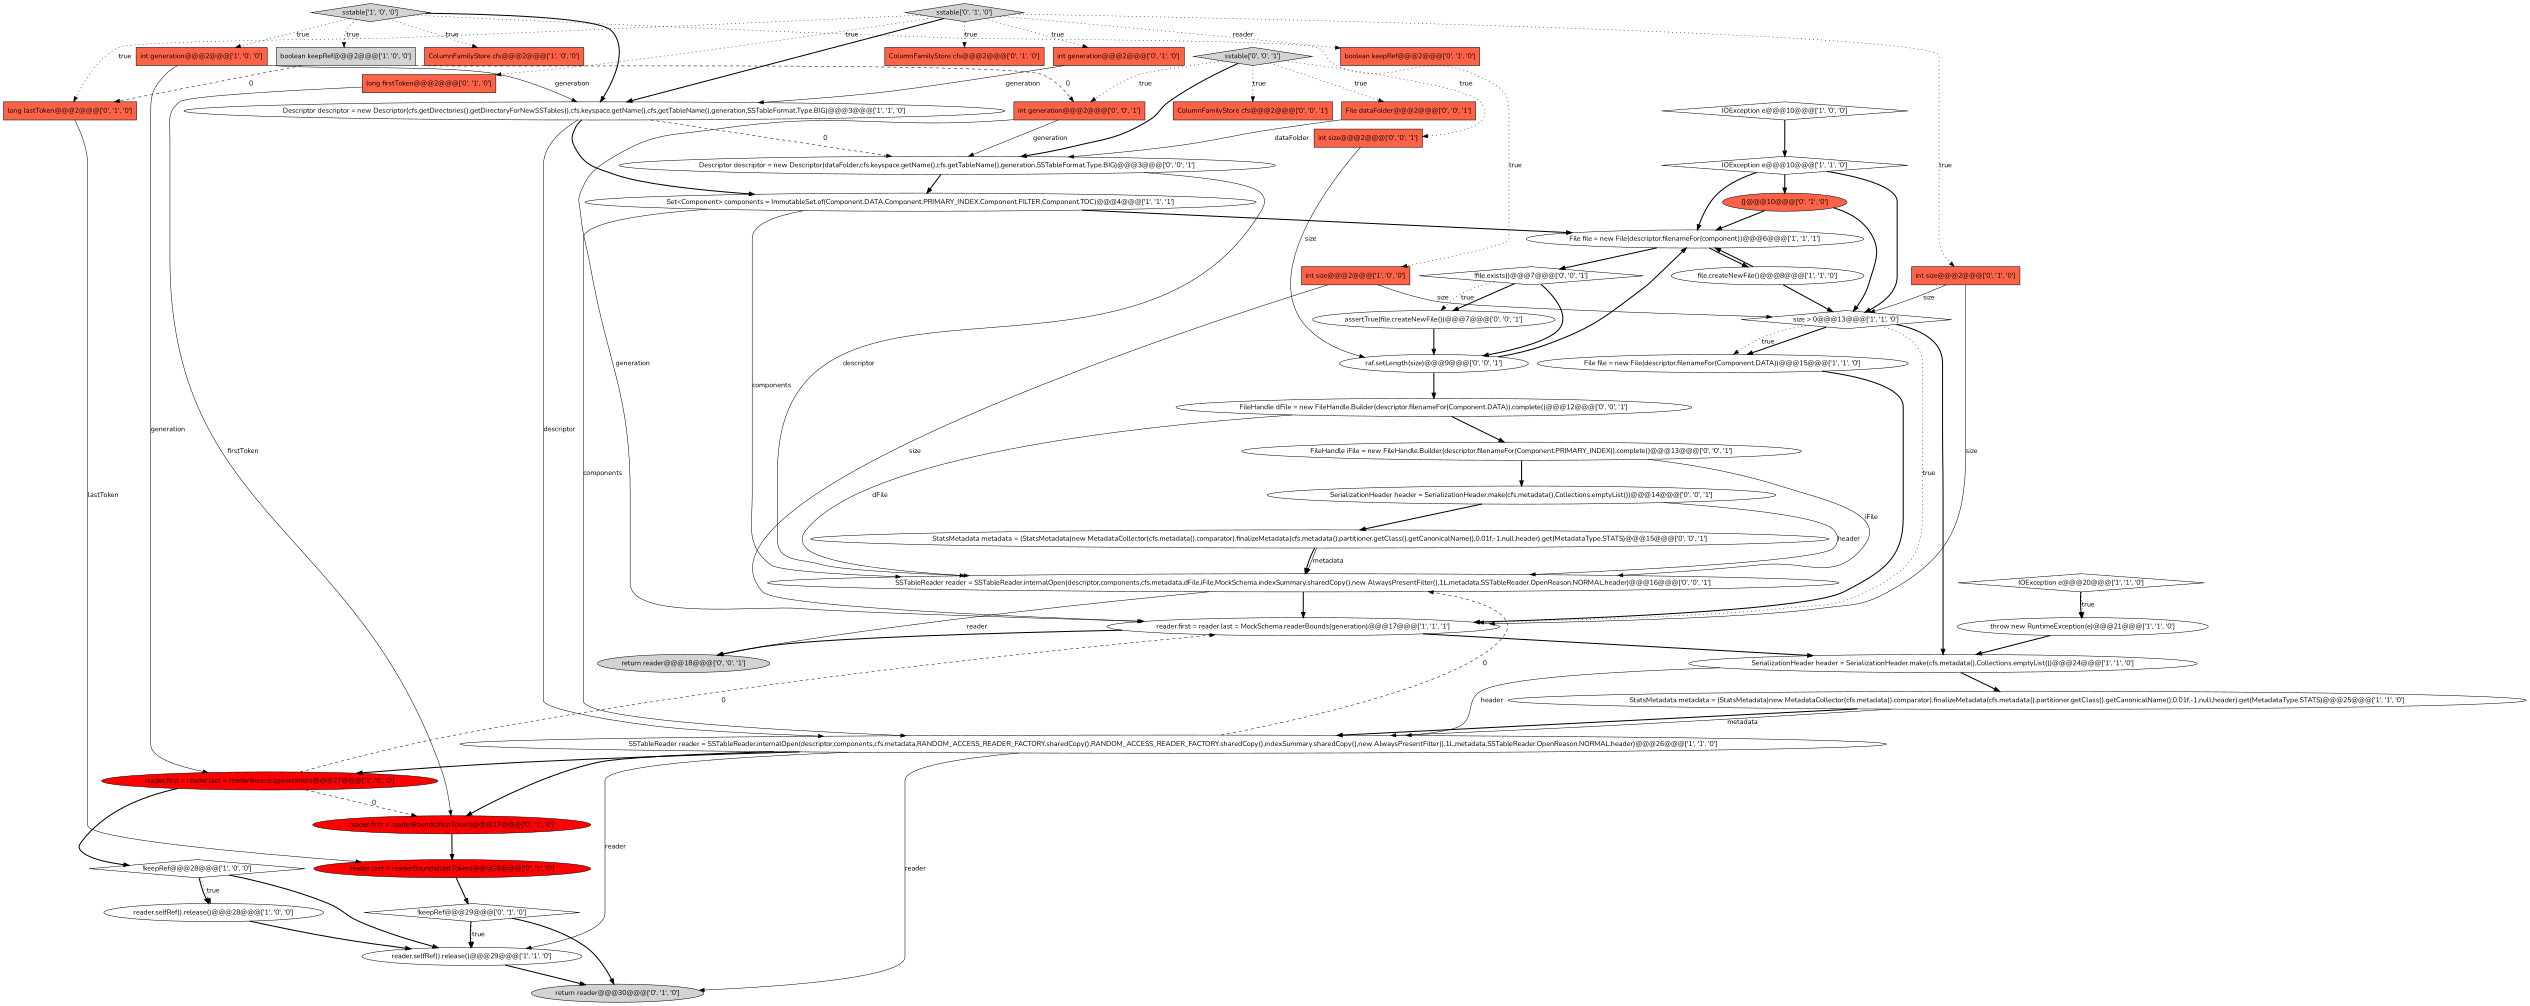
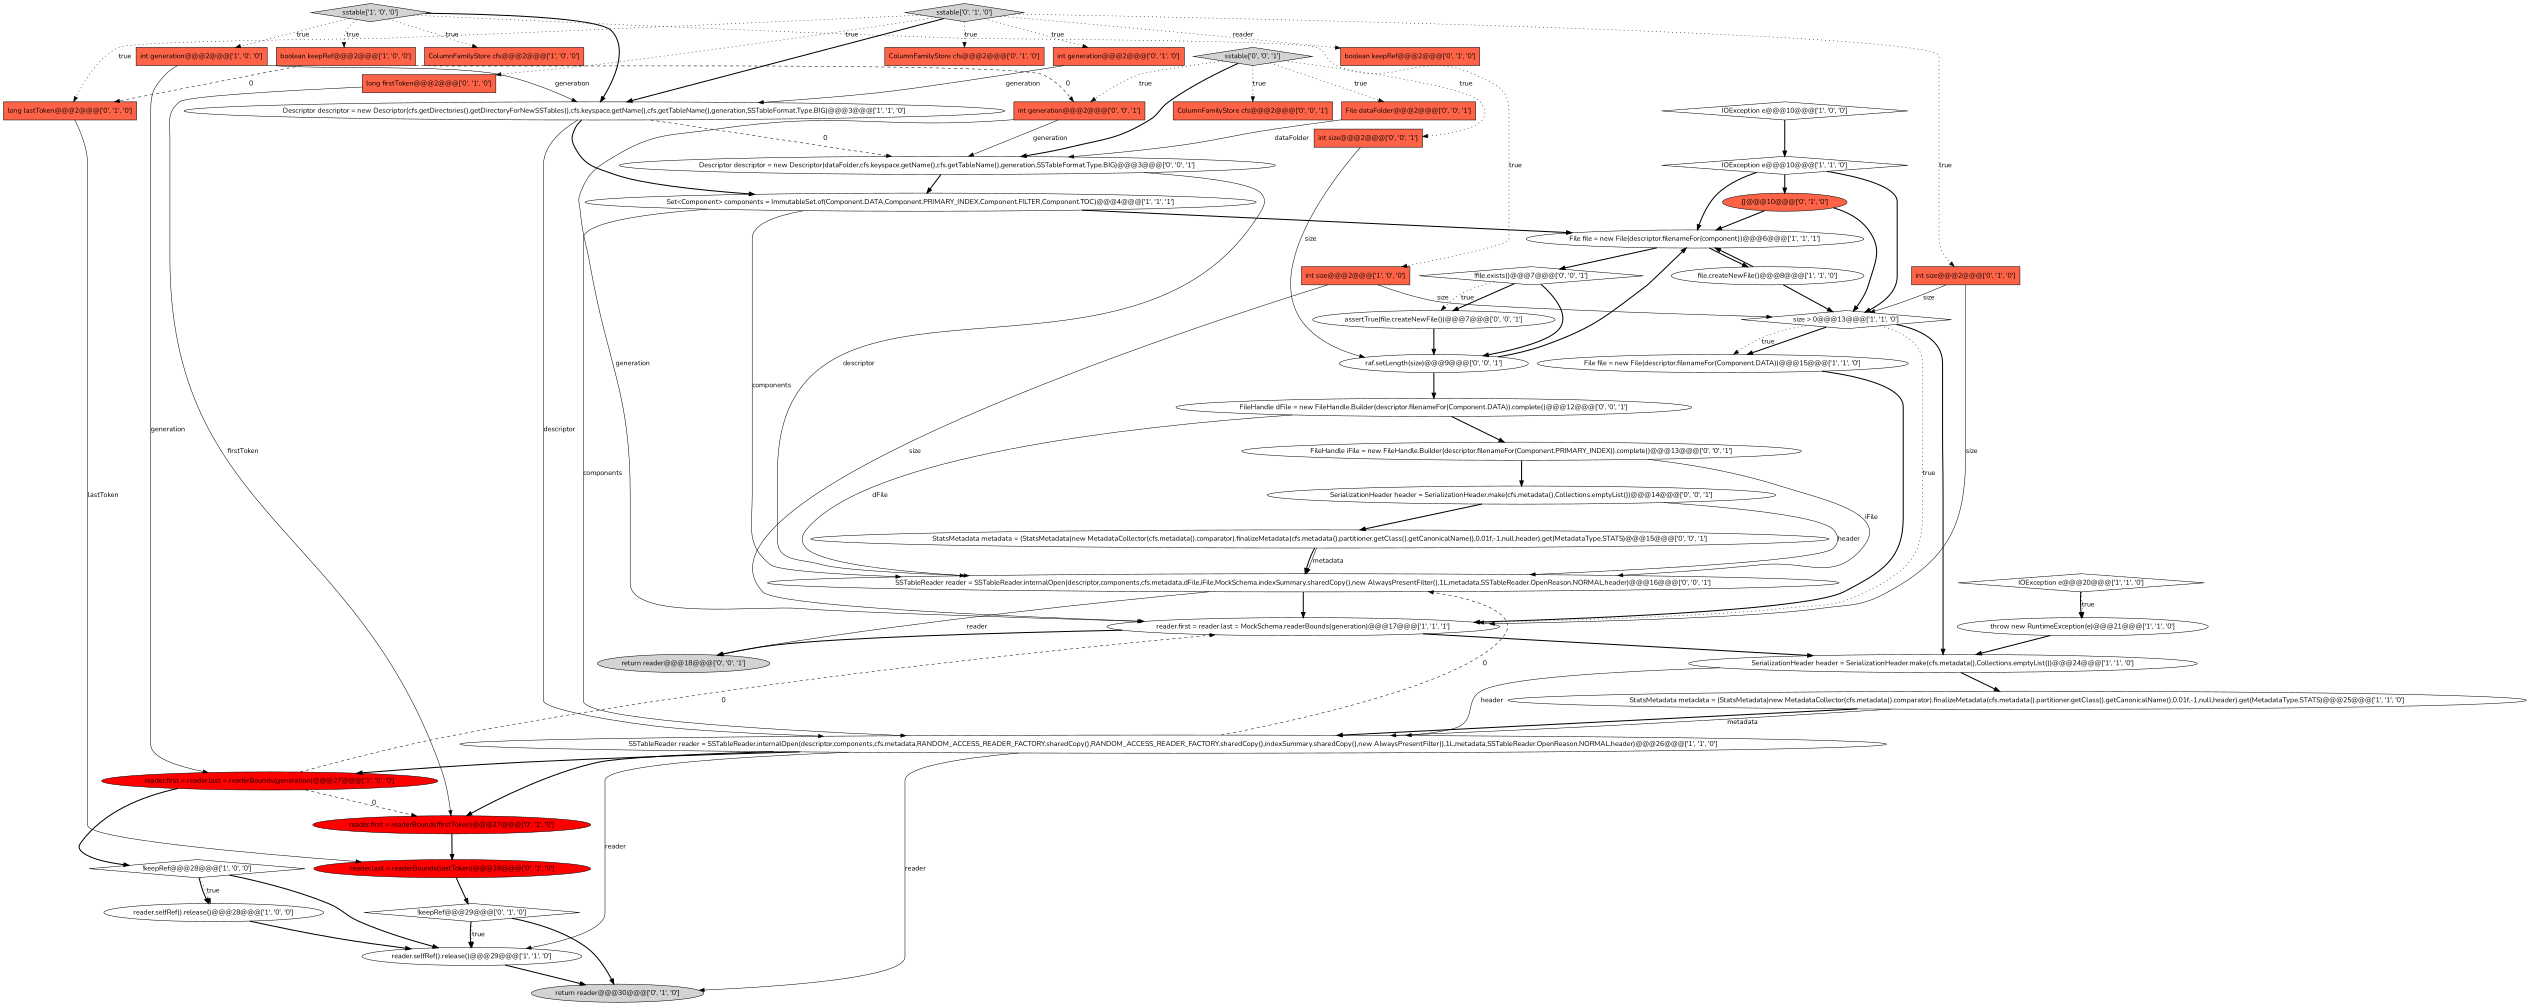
(346, 56) -> (346, 56)
